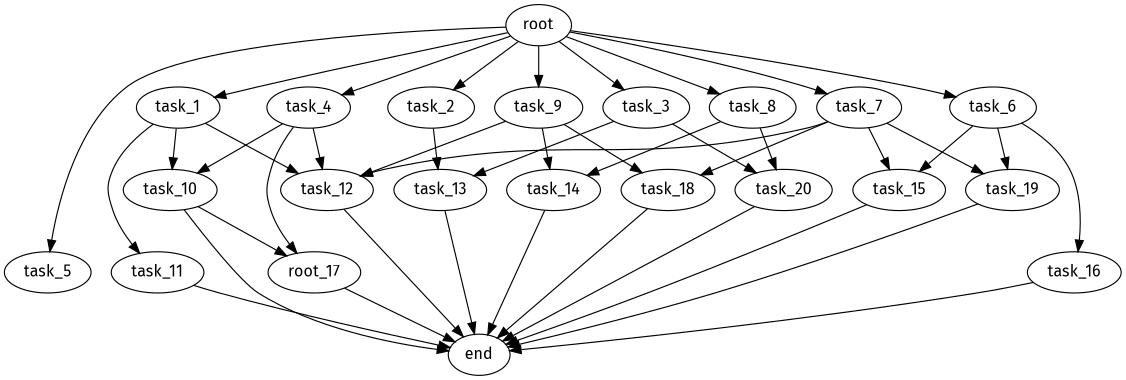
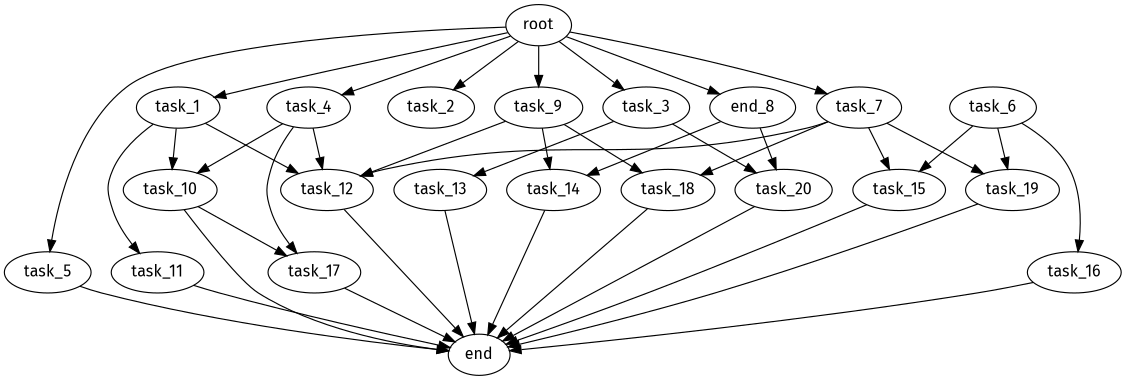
(758, 59) -> none
(753, 108) -> (753, 108)
(435, 140) -> none
(314, 272) -> (314, 272)
none -> (257, 325)
